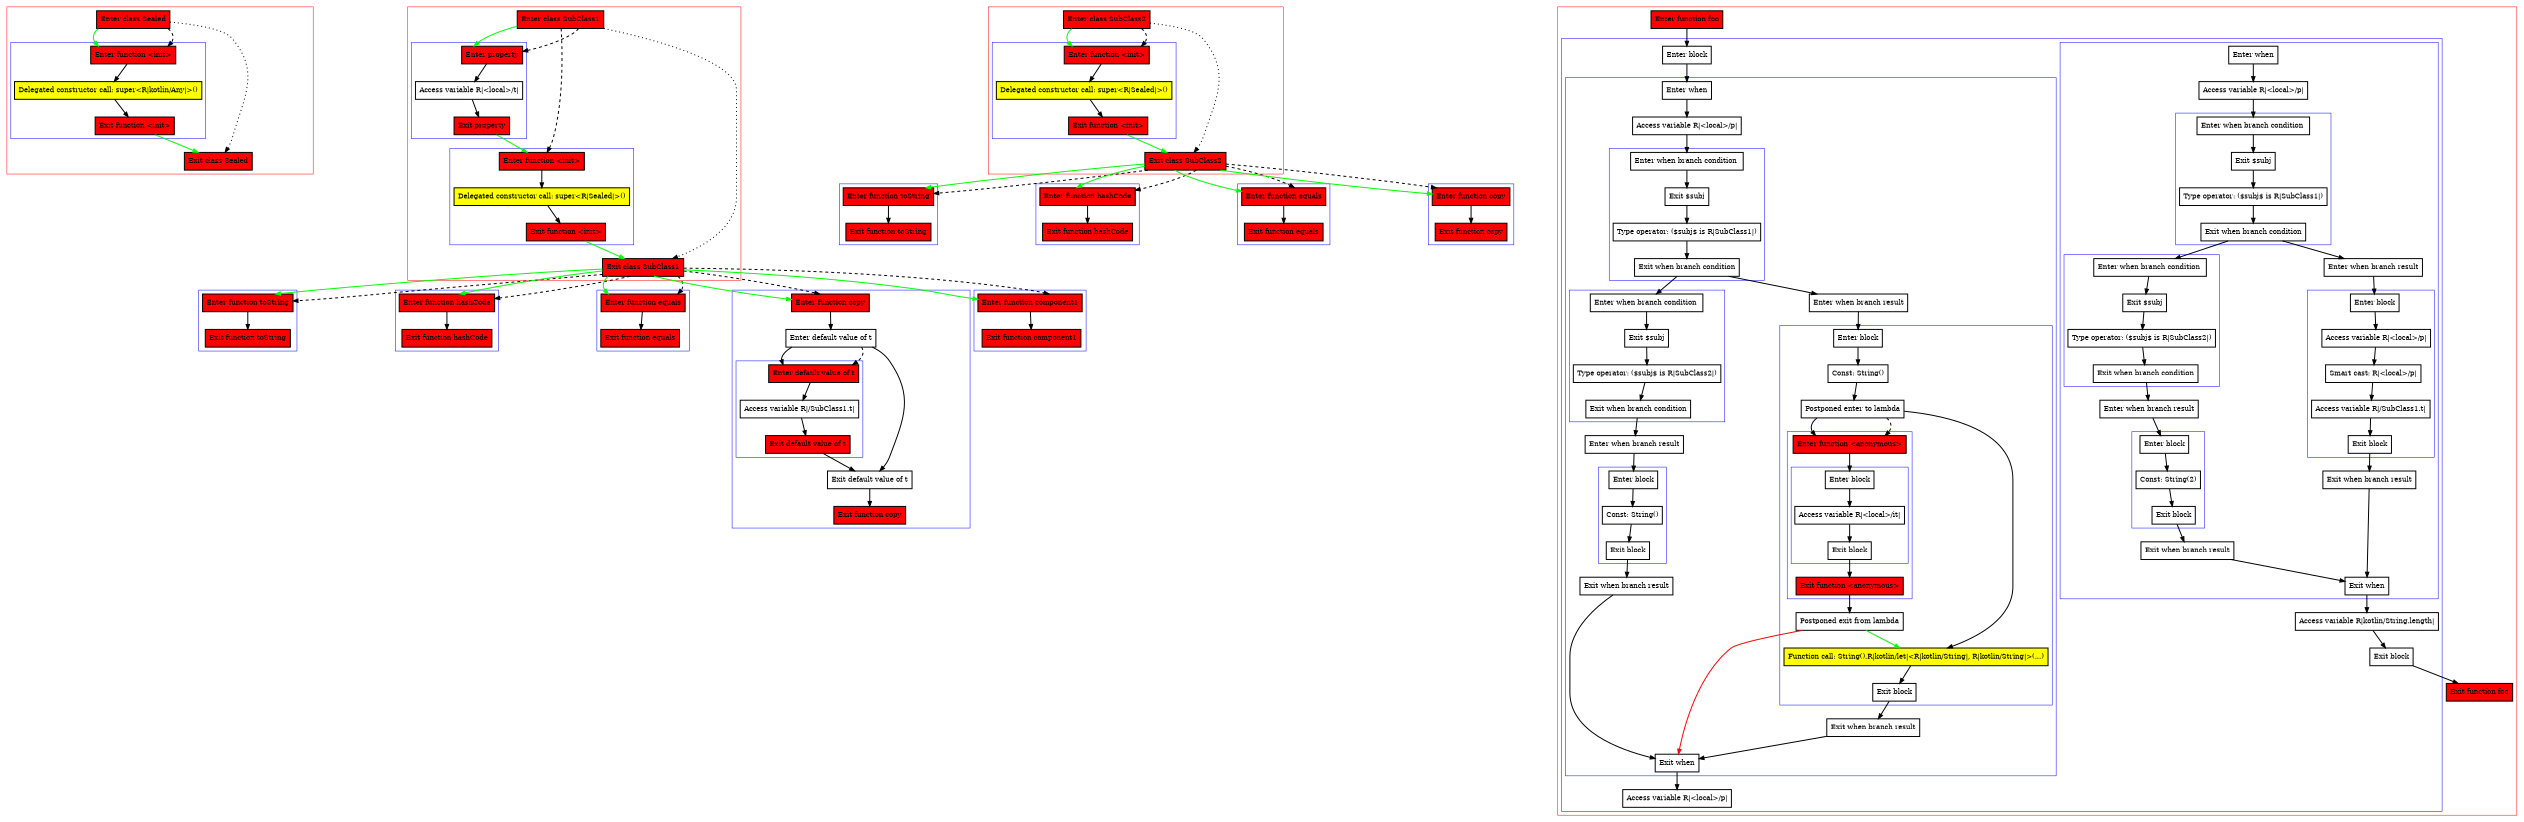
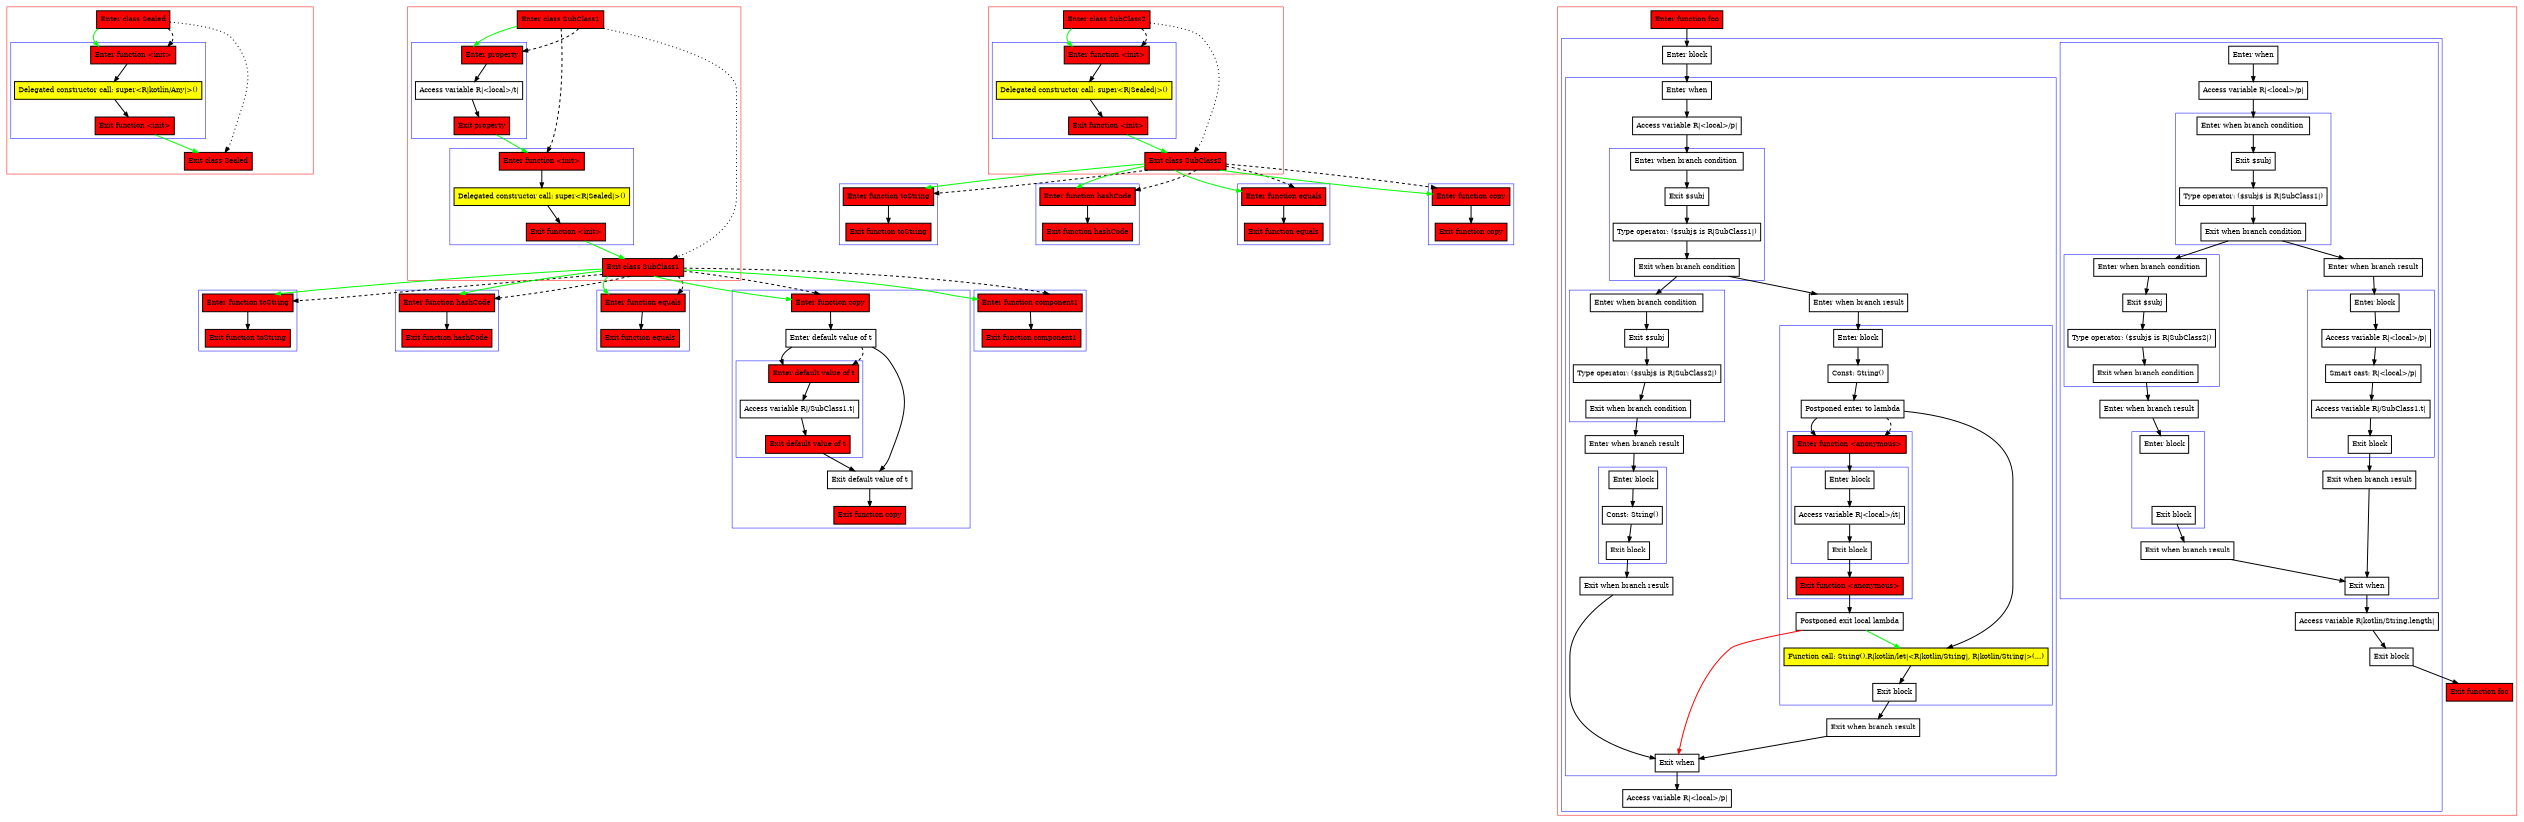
(2168, 480) -> none
(1850, 621) -> (1850, 621)
